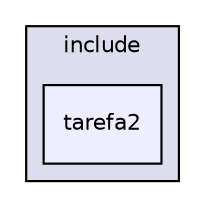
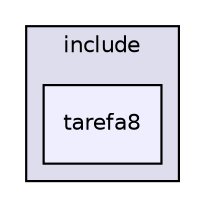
(103, 124) -> (103, 124)
